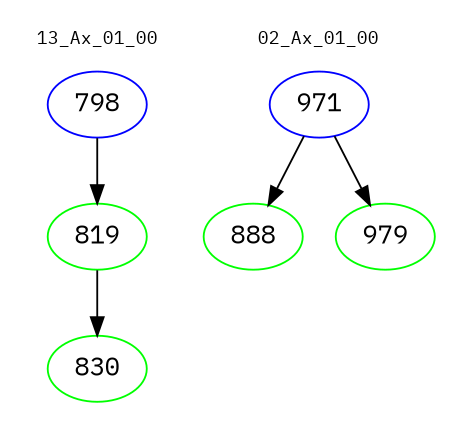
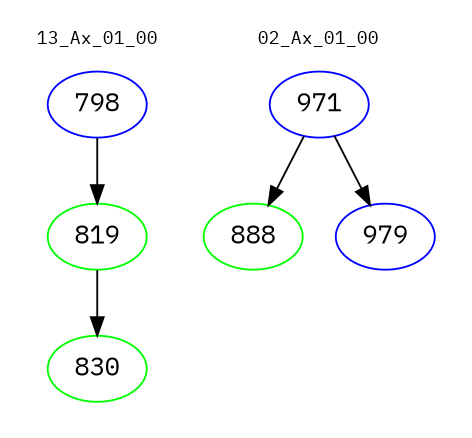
(385, 237) -> (385, 237)
